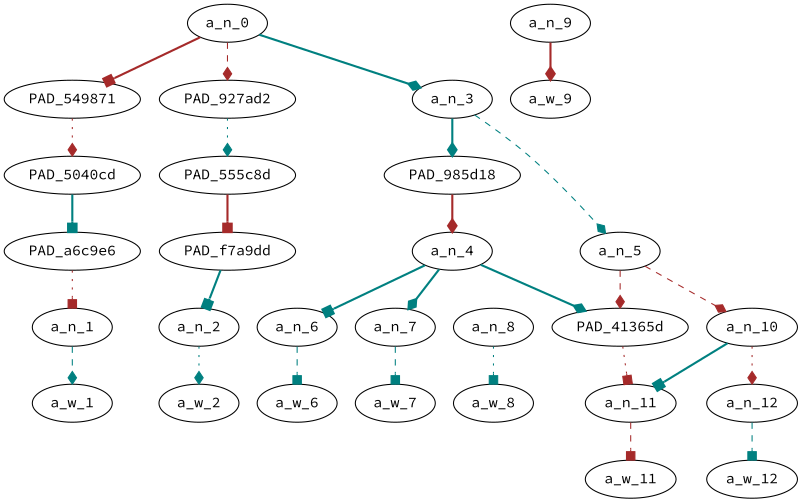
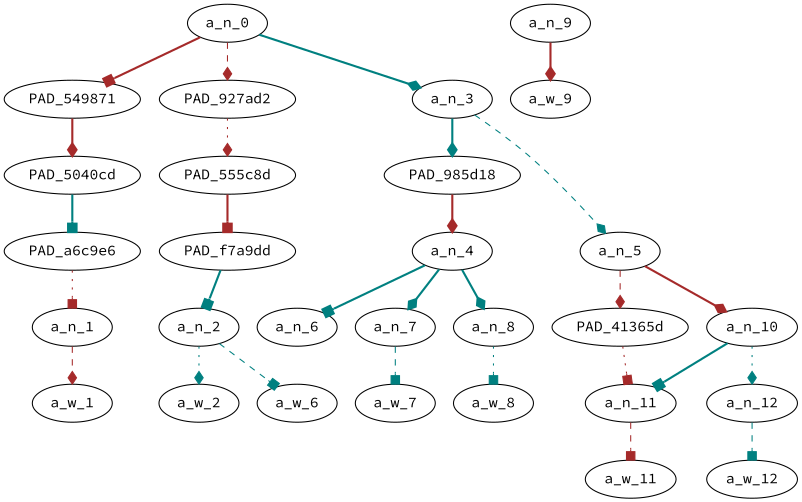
(72, 131) -> (72, 131)
(227, 131) -> (227, 131)
(527, 285) -> (470, 284)
(680, 286) -> (680, 286)
(72, 359) -> (72, 359)
(752, 359) -> (752, 359)
(297, 360) -> (244, 362)
